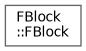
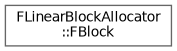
(43, 26) -> (88, 26)
